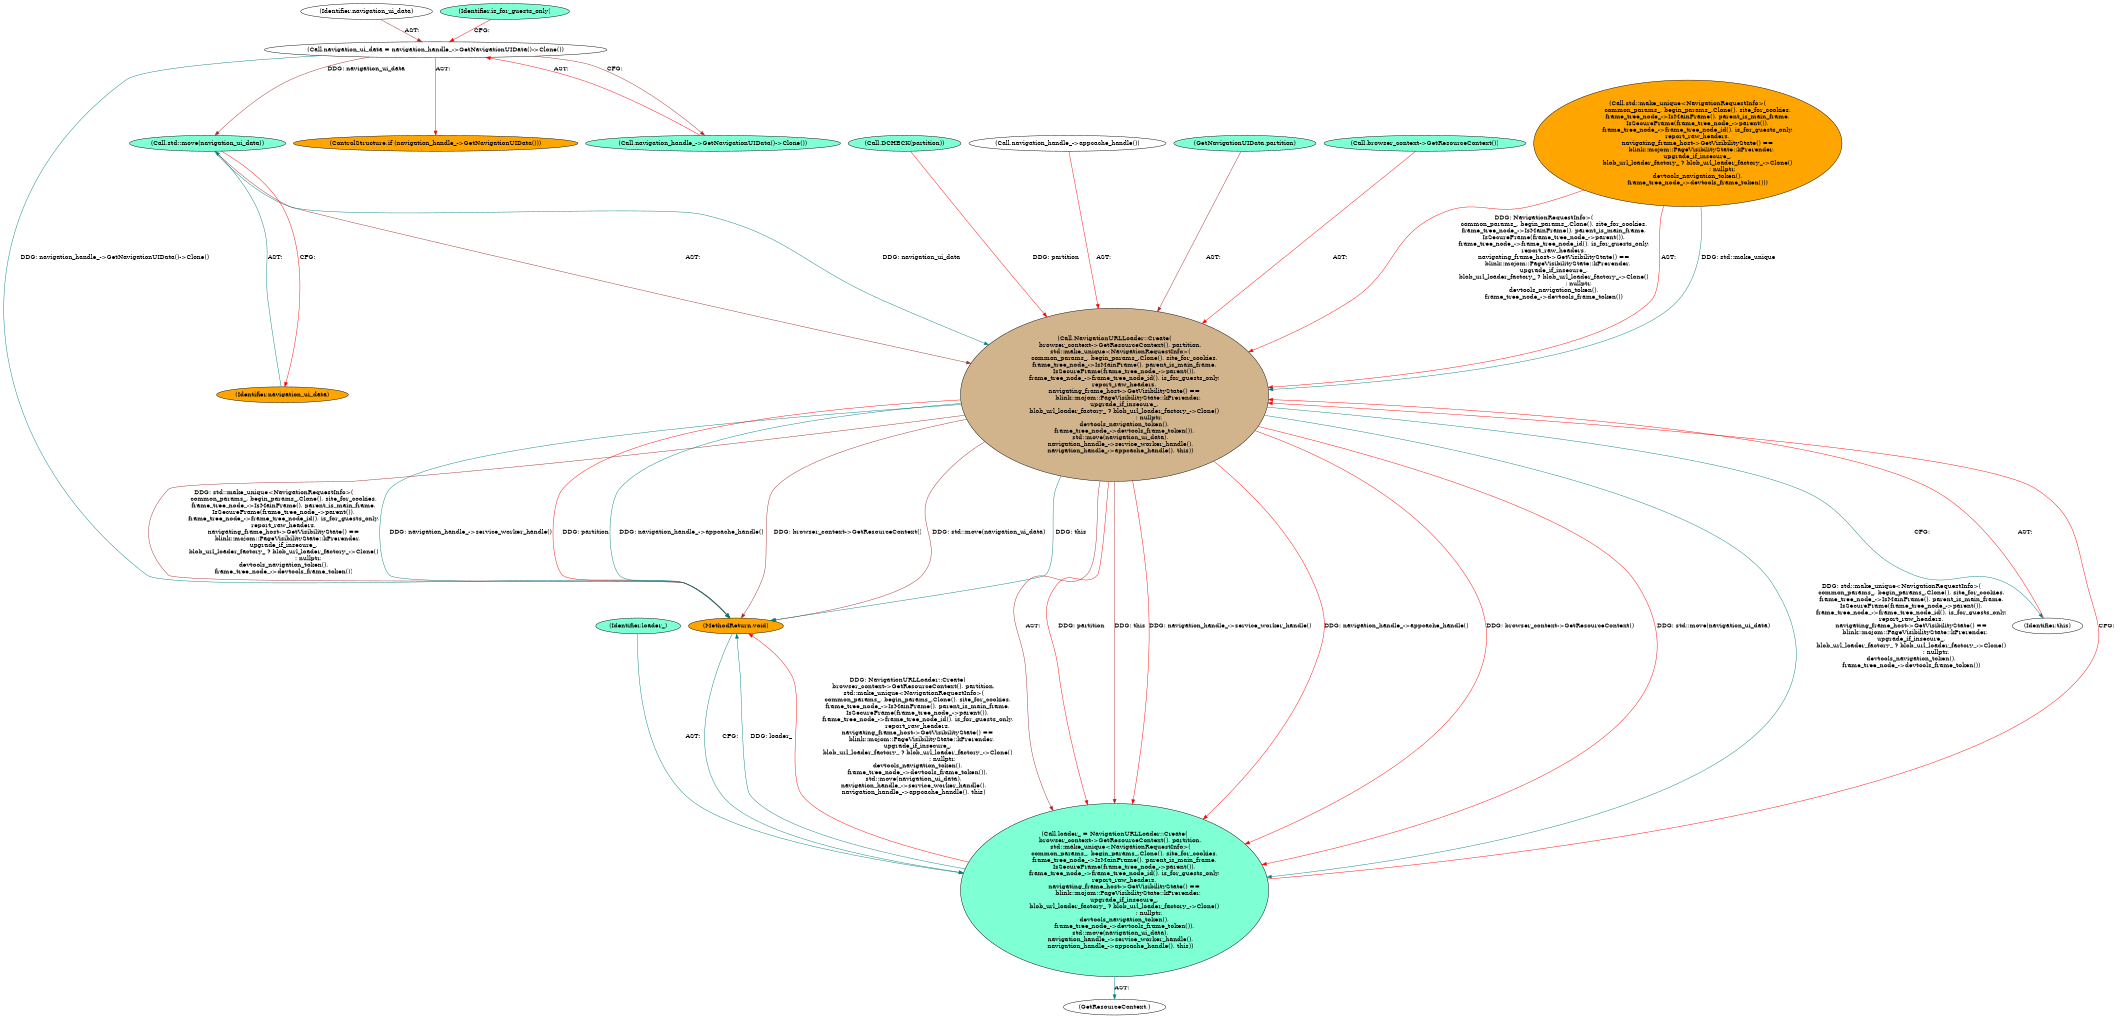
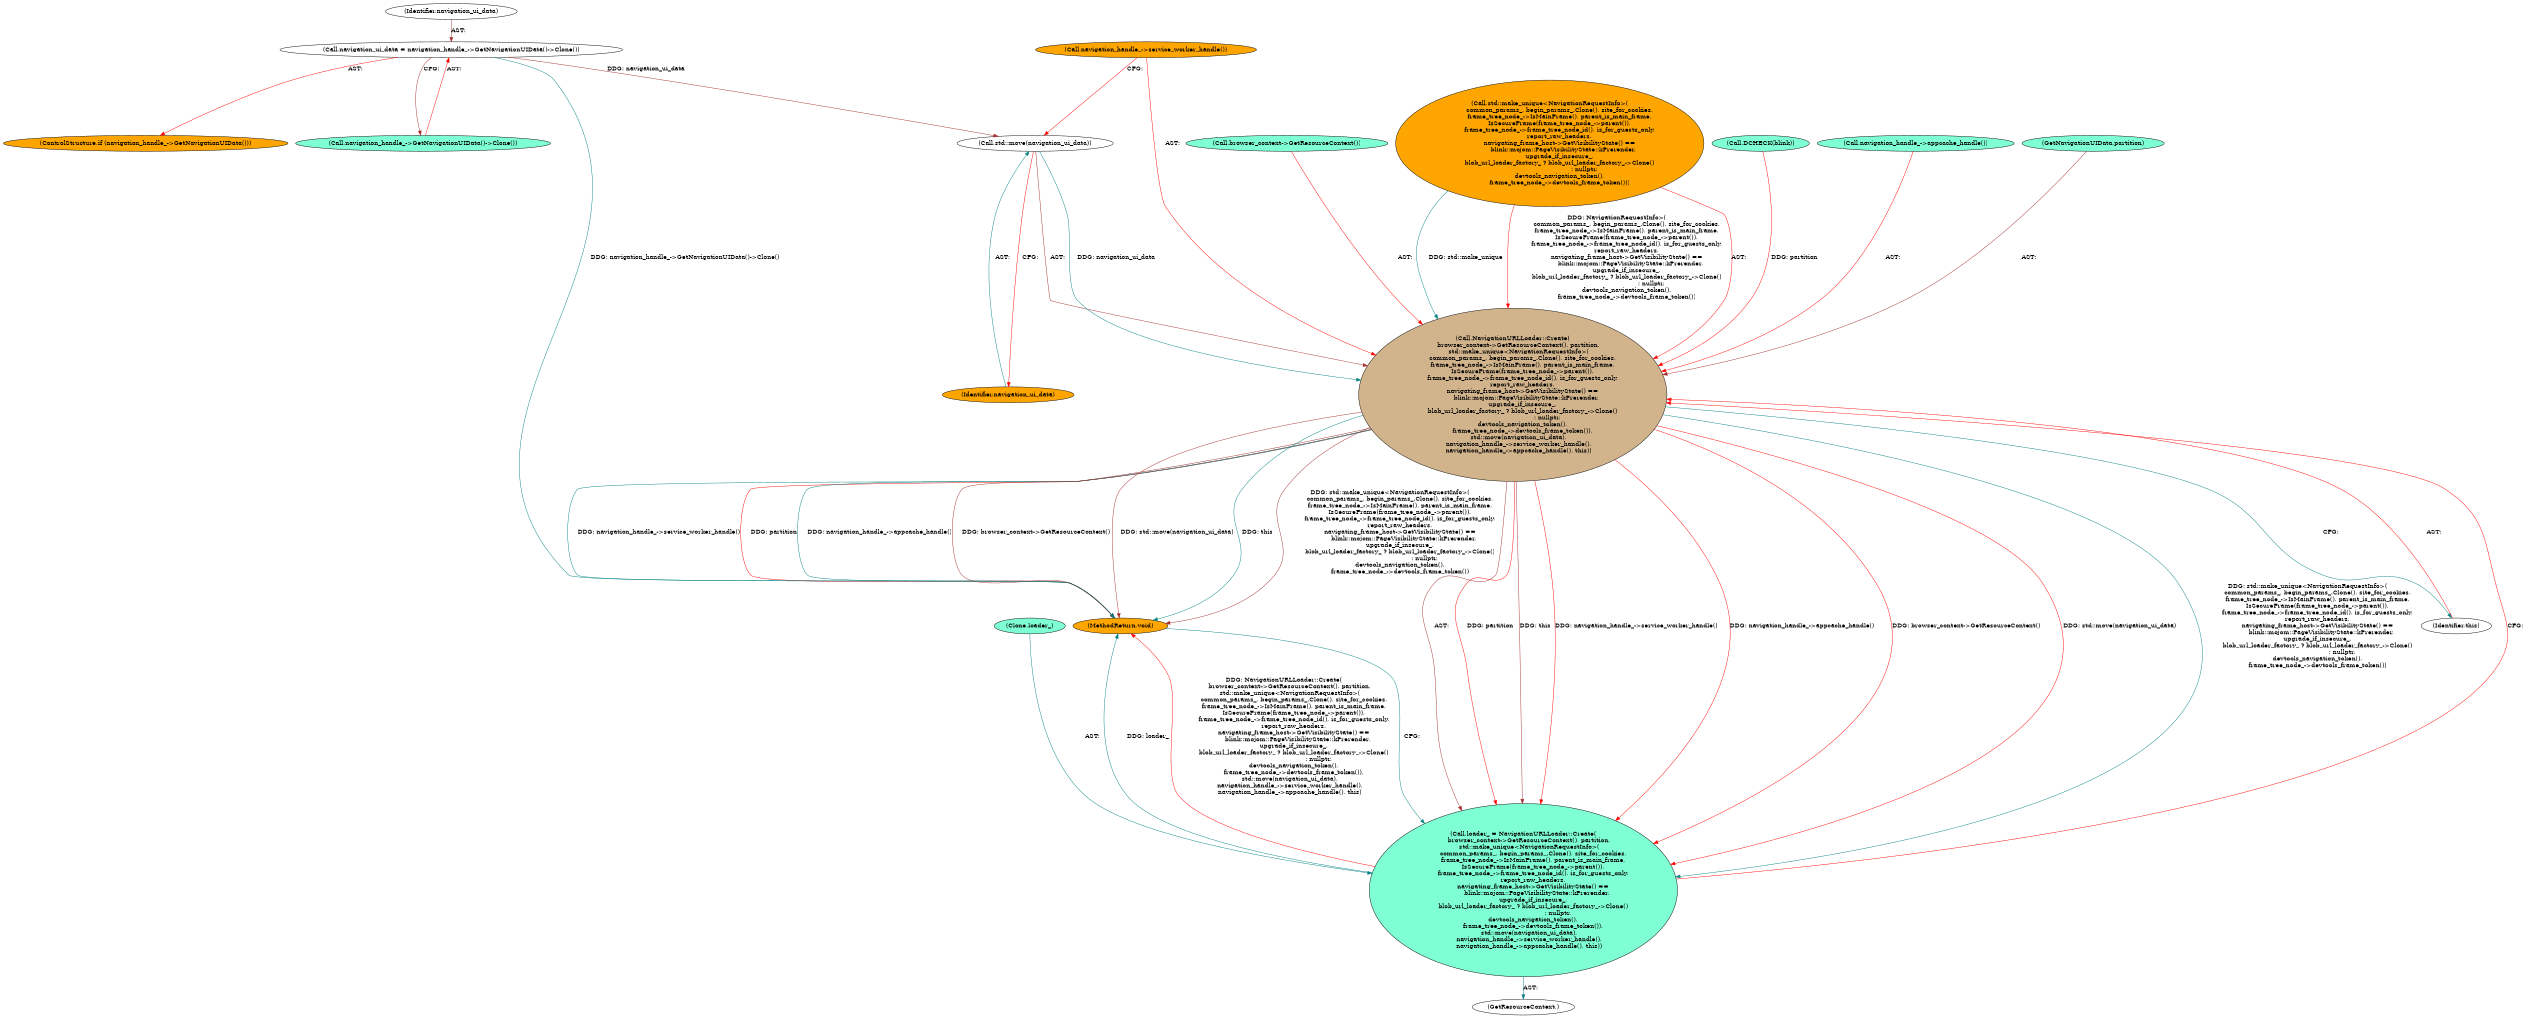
(505, 11) -> none
none -> (1146, 50)
(208, 143) -> (1035, 143)
(905, 143) -> (1761, 143)
(1067, 143) -> (1916, 143)
(638, 626) -> (1030, 626)
